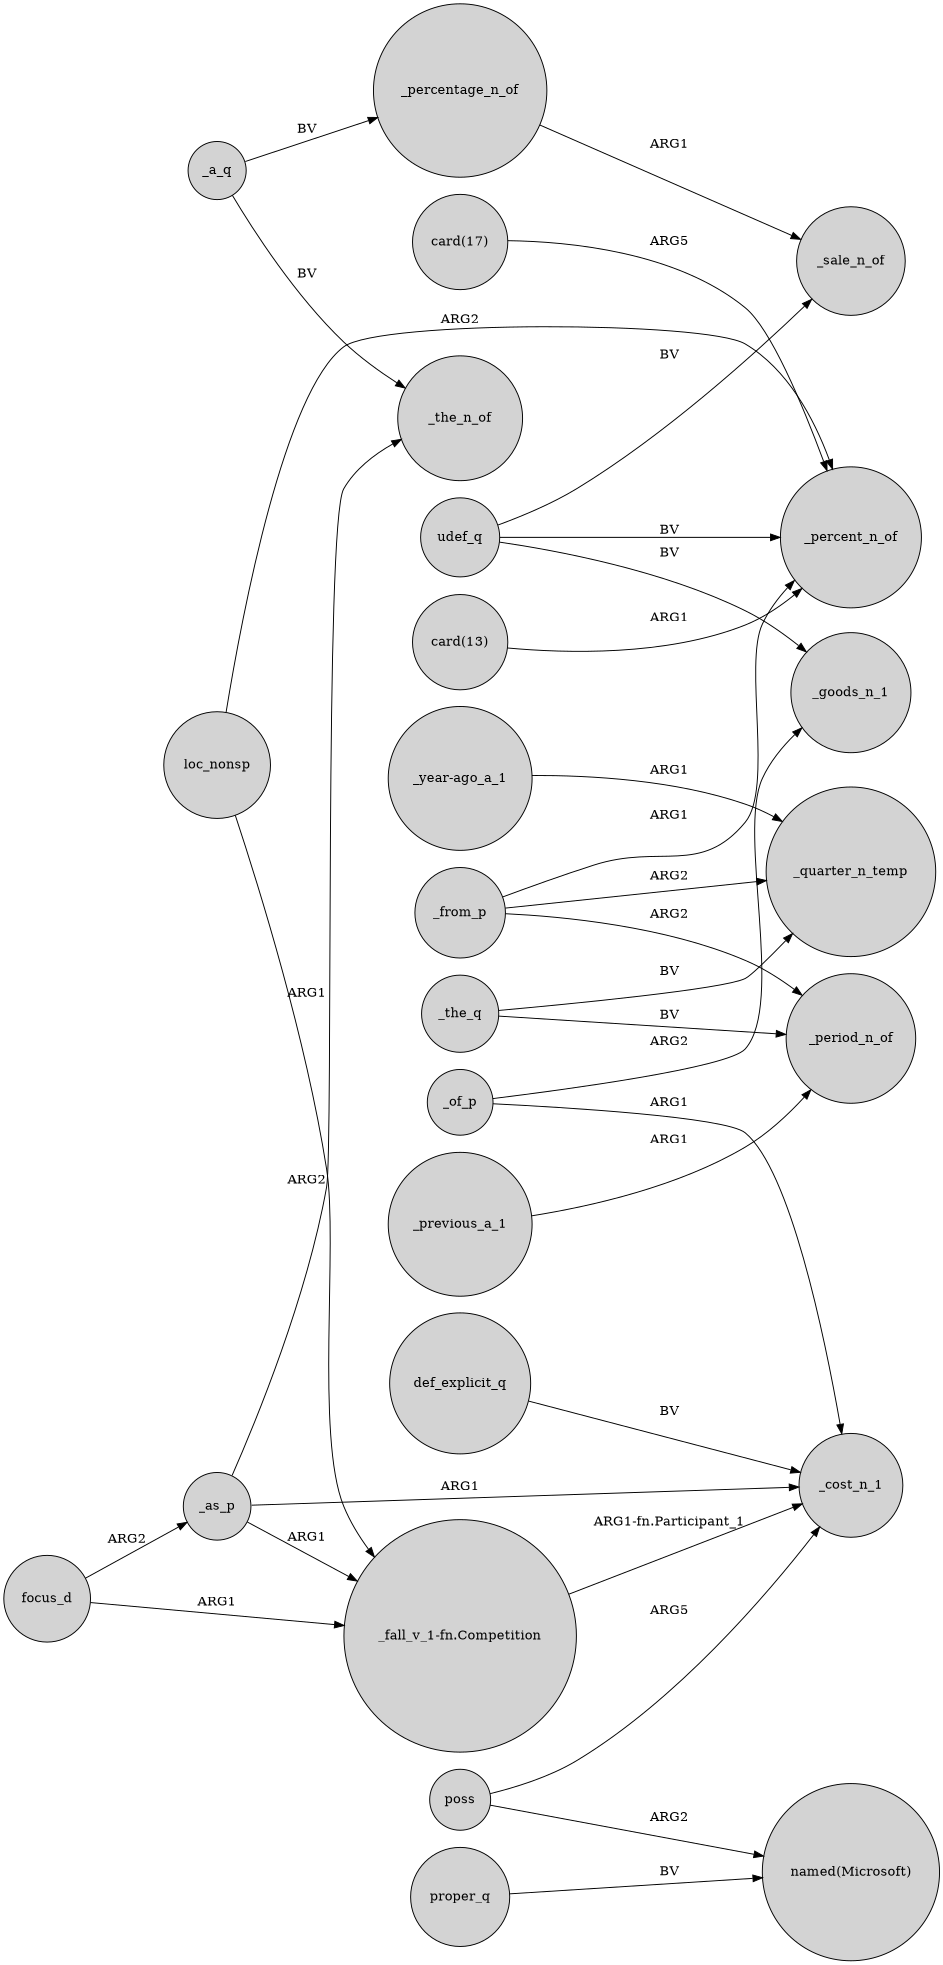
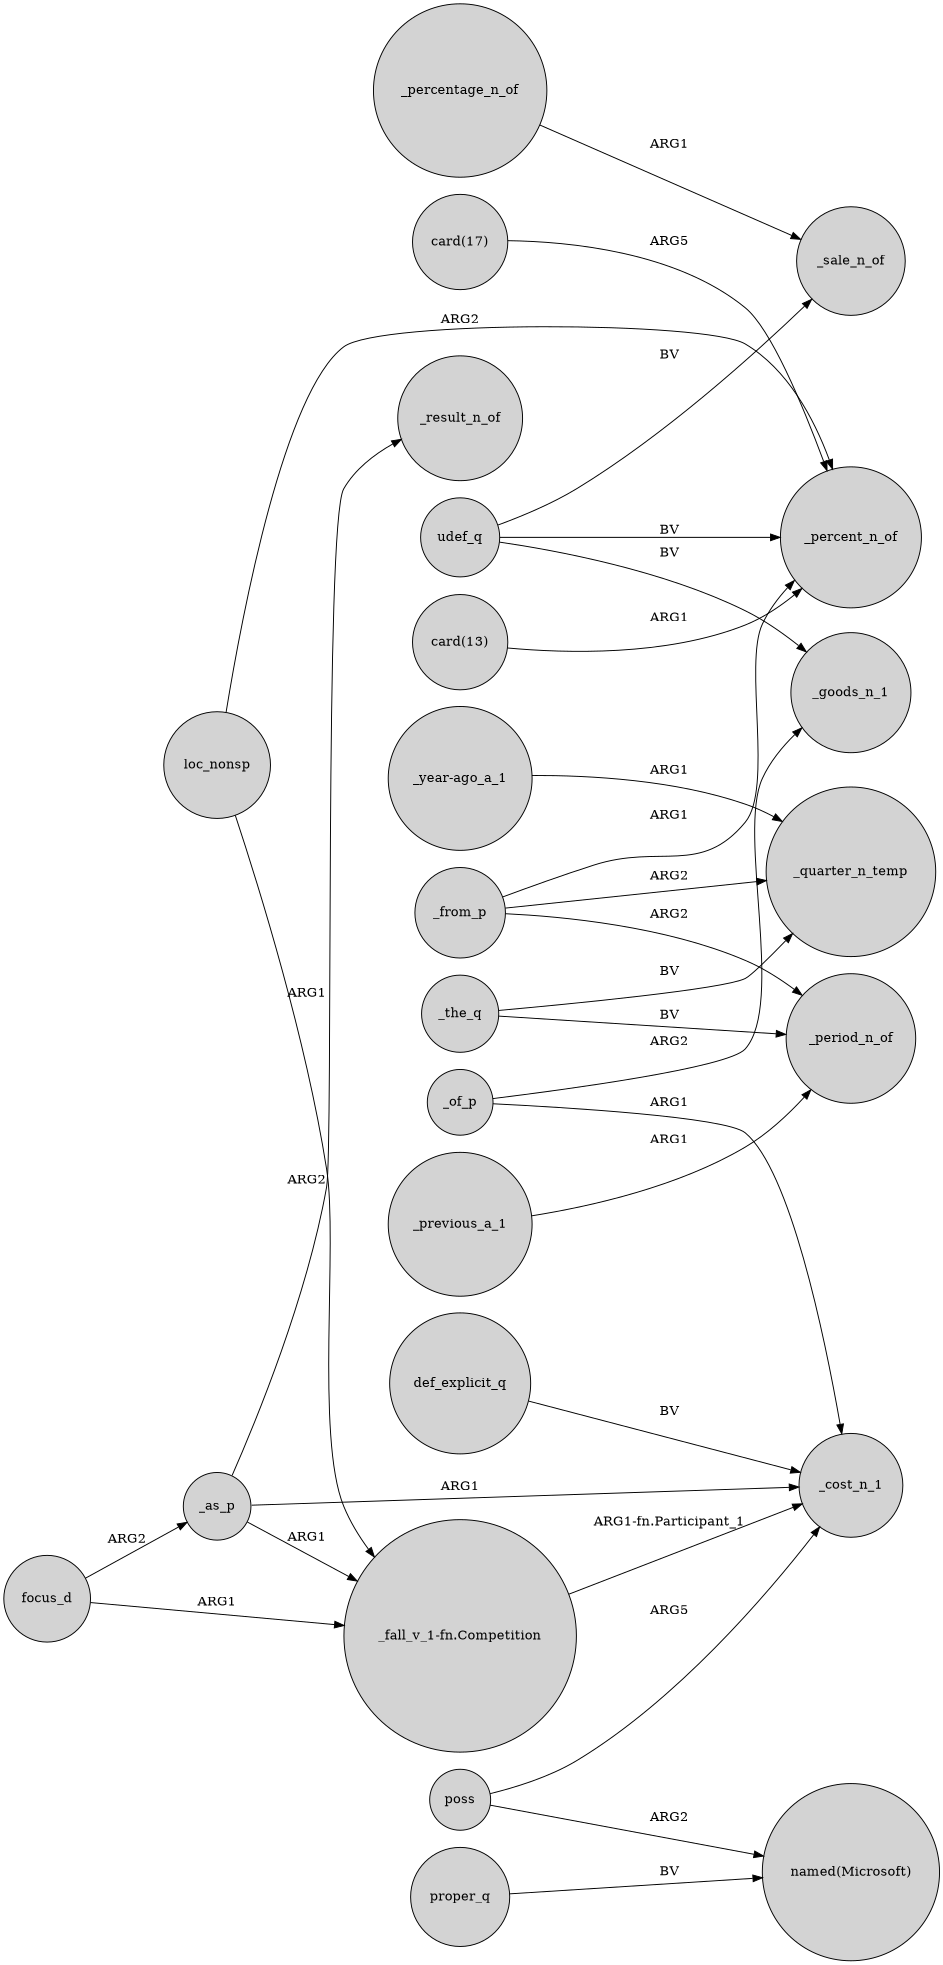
(217, 171) -> none
(460, 418) -> (460, 418)
